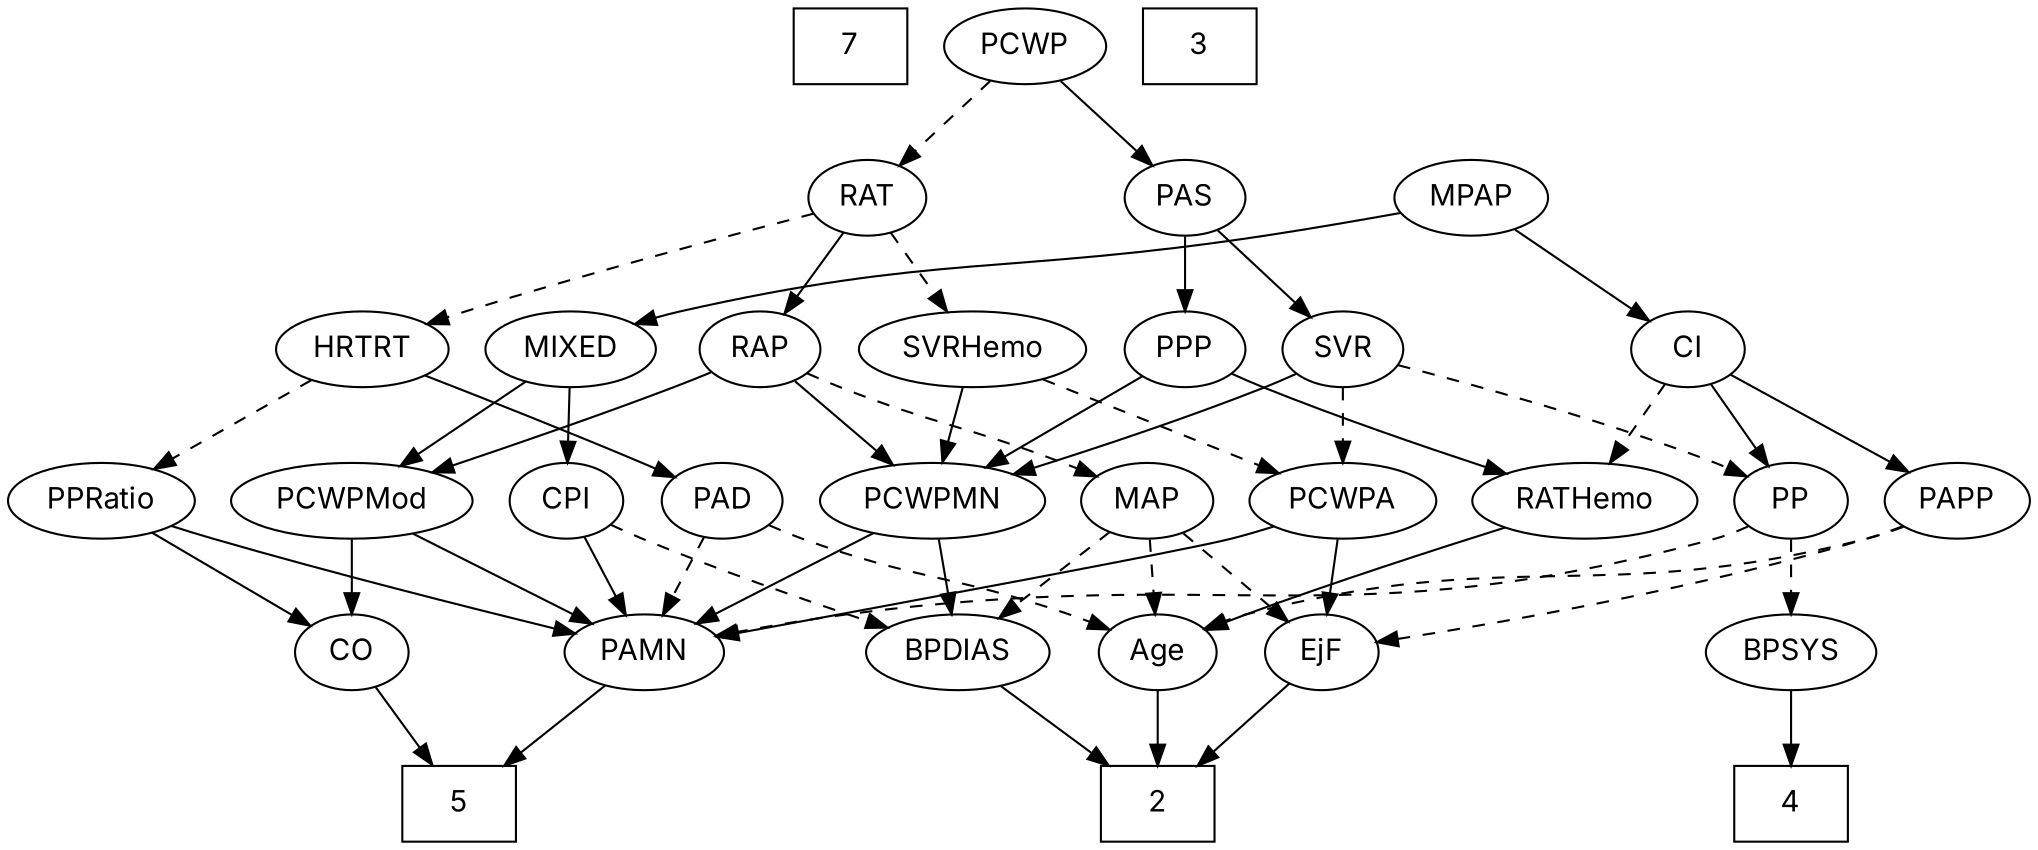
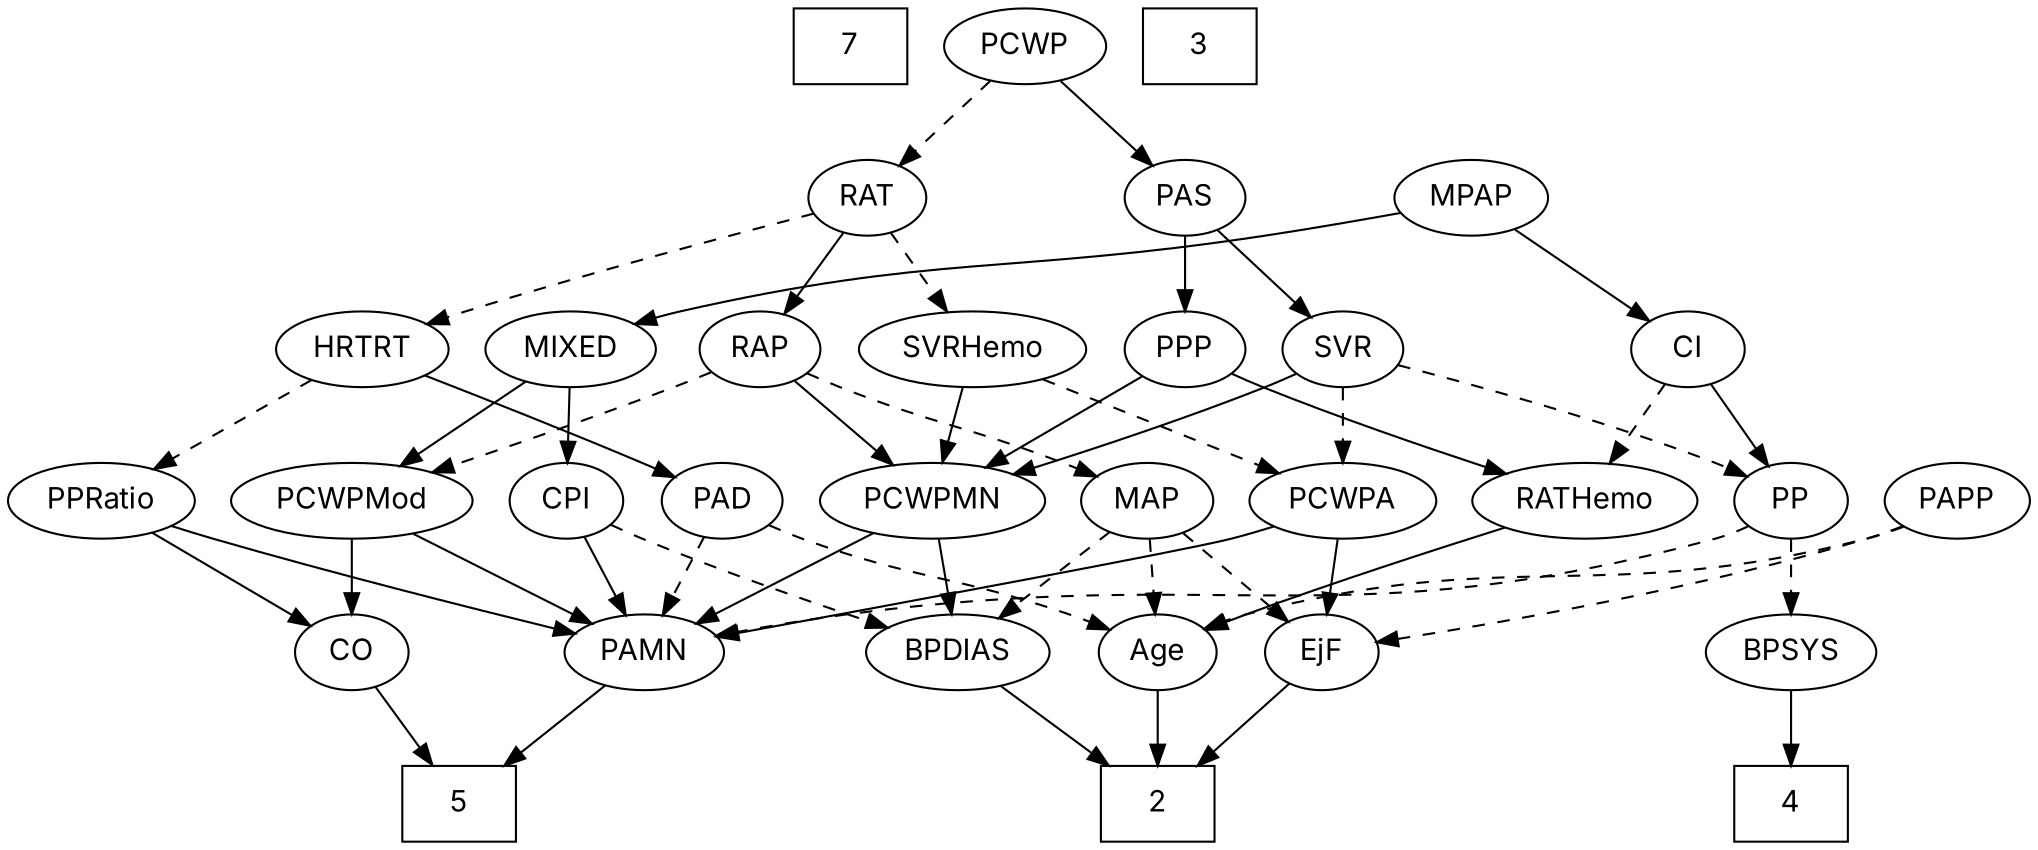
(1810, 418) -> none
(582, 421) -> (582, 421)
